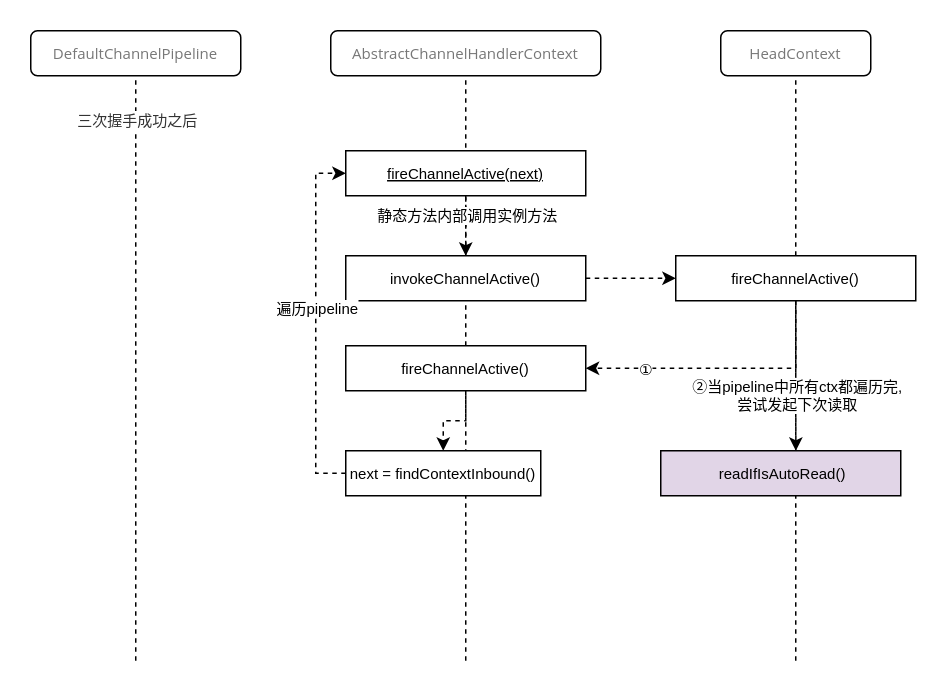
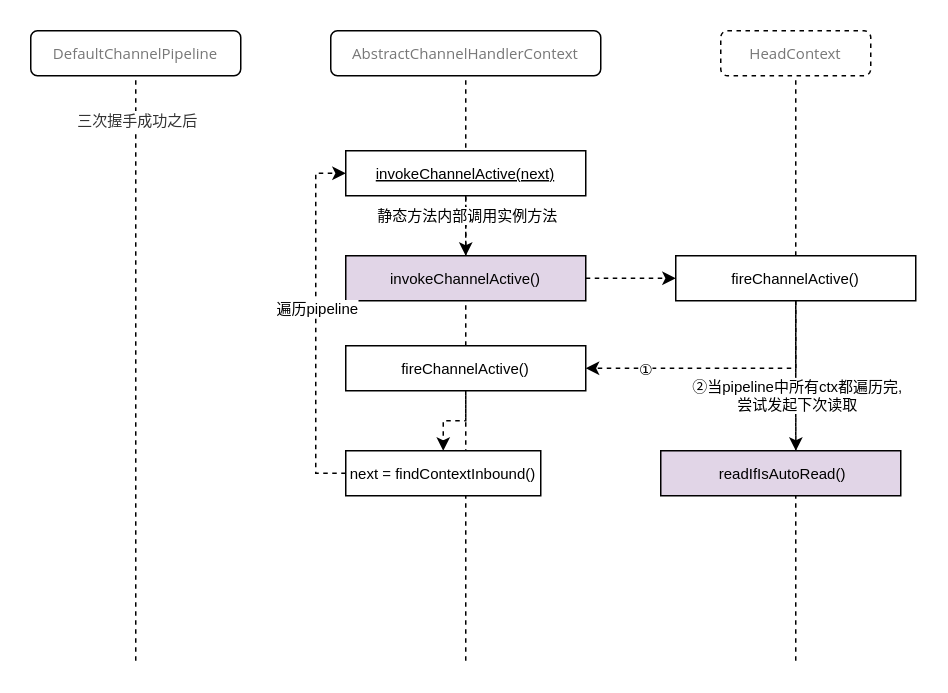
(796, 53) -> (796, 53)
(466, 173) -> (466, 173)
(466, 278) -> (466, 278)
